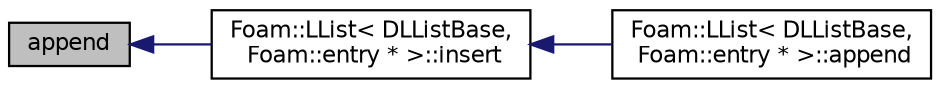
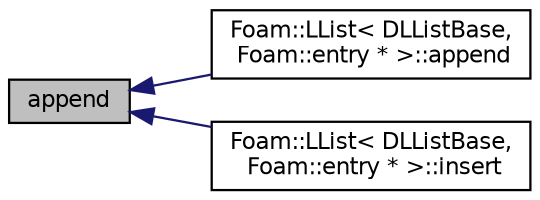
(583, 44) -> (182, 80)
